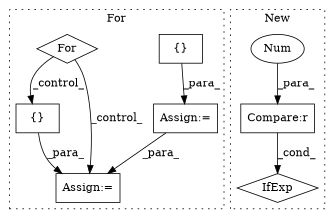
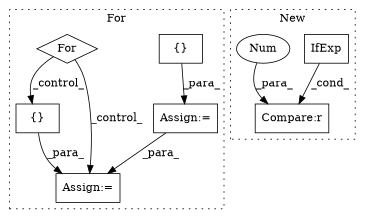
(278, 149) -> (311, 80)
(278, 188) -> (326, 49)
